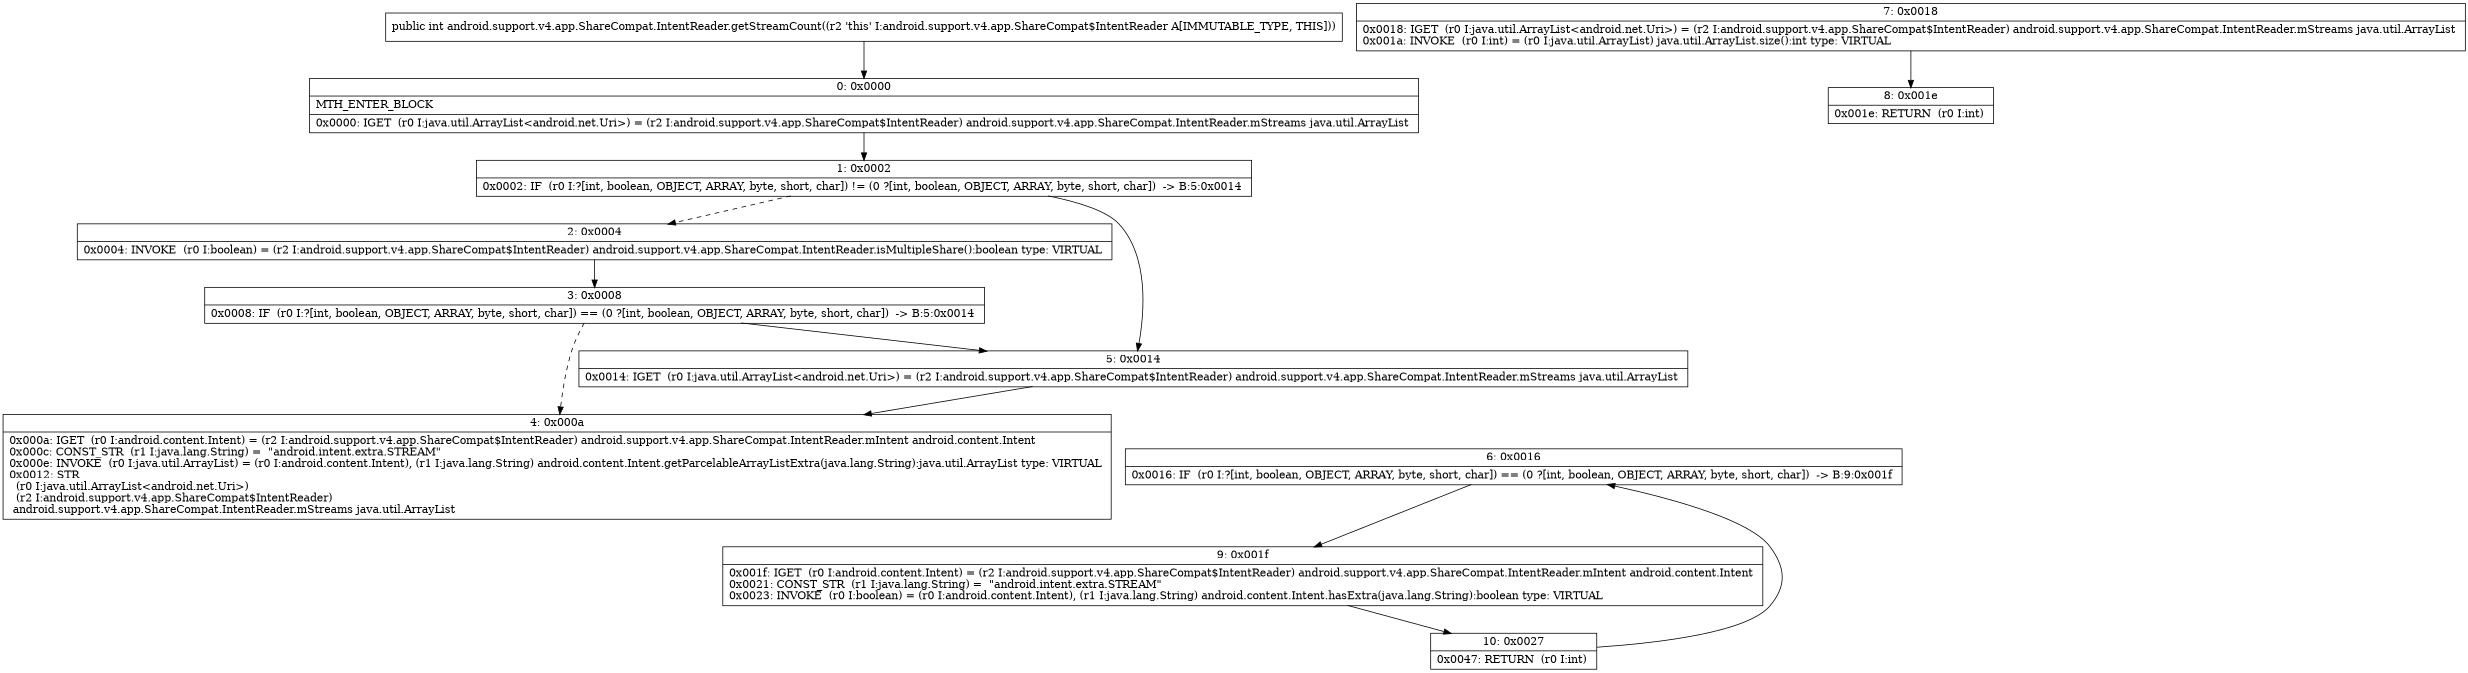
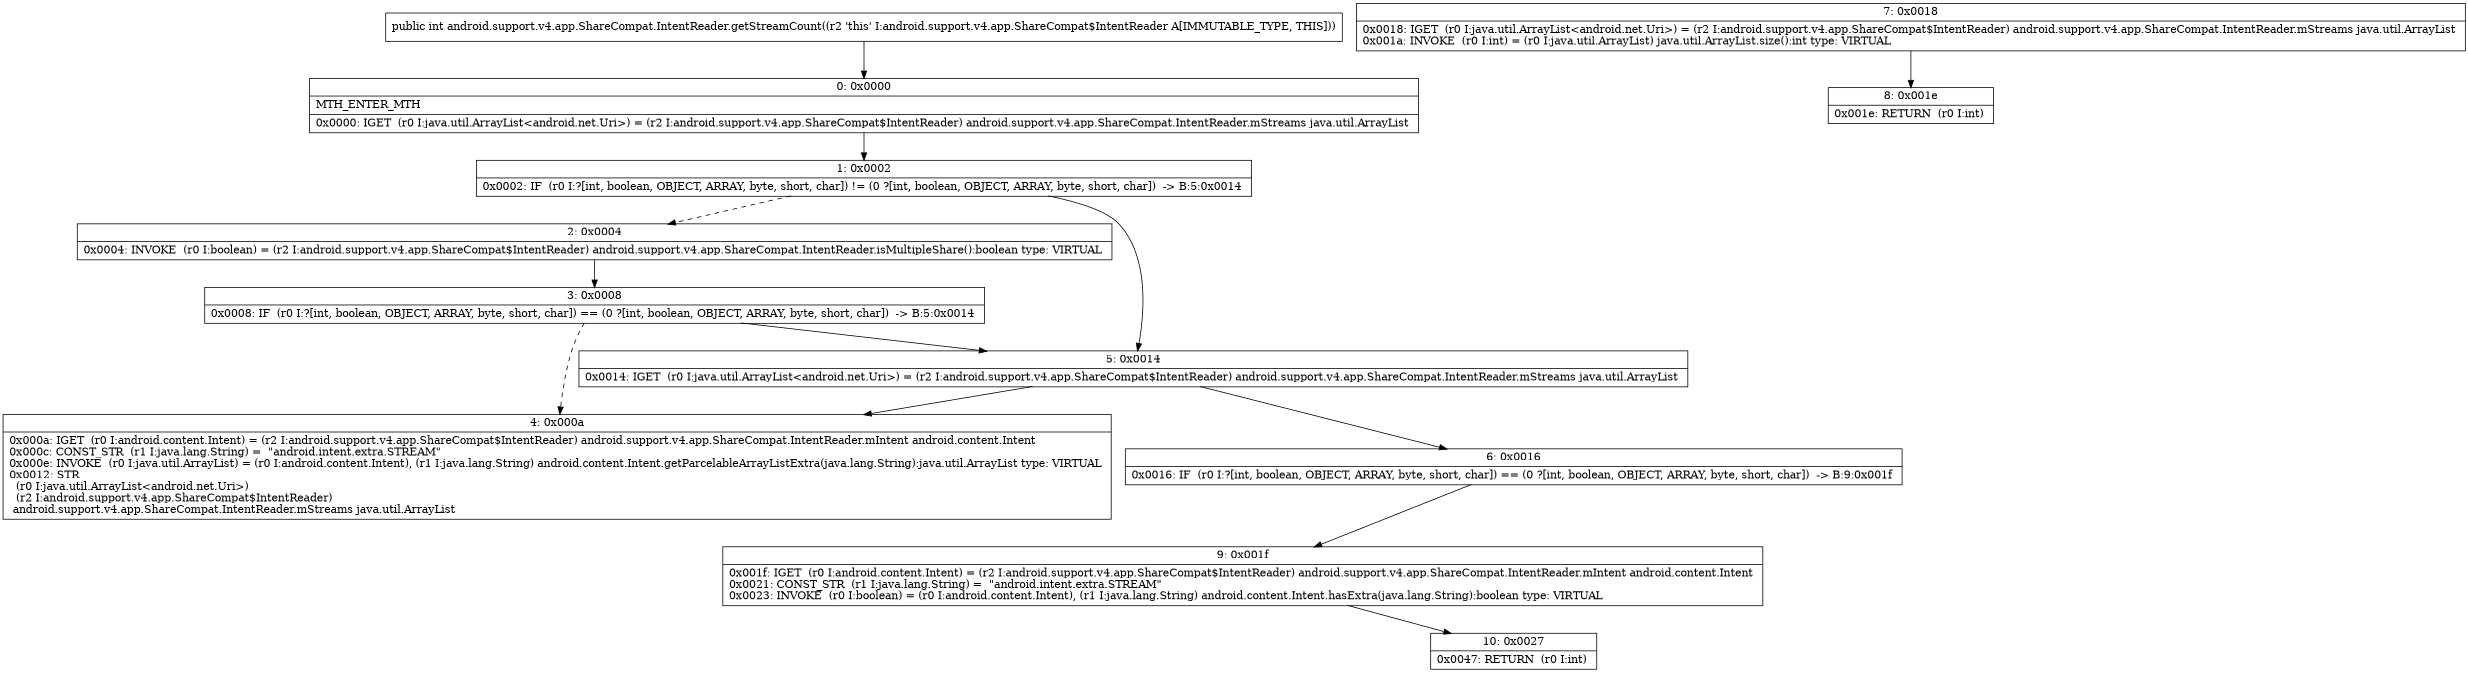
(375, 105) -> (368, 105)
(1782, 582) -> (1320, 417)
